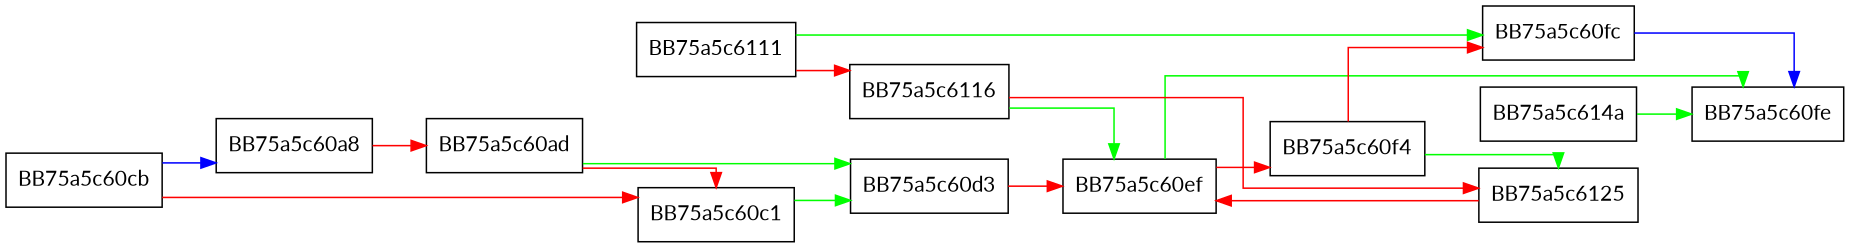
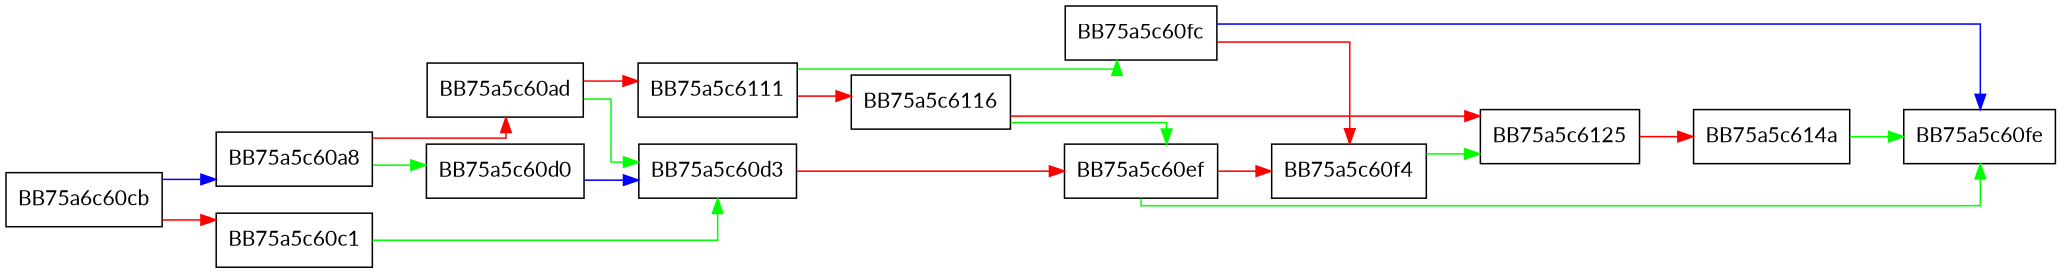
(1371, 48) -> (1327, 42)
(652, 168) -> (603, 81)
none -> (505, 171)
(84, 180) -> (84, 200)
(1355, 201) -> (1659, 137)
